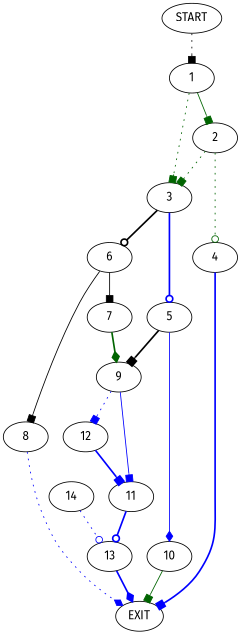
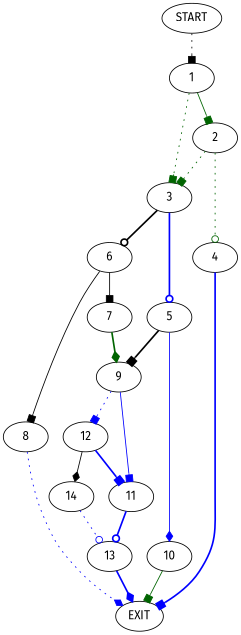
none -> (80, 462)
